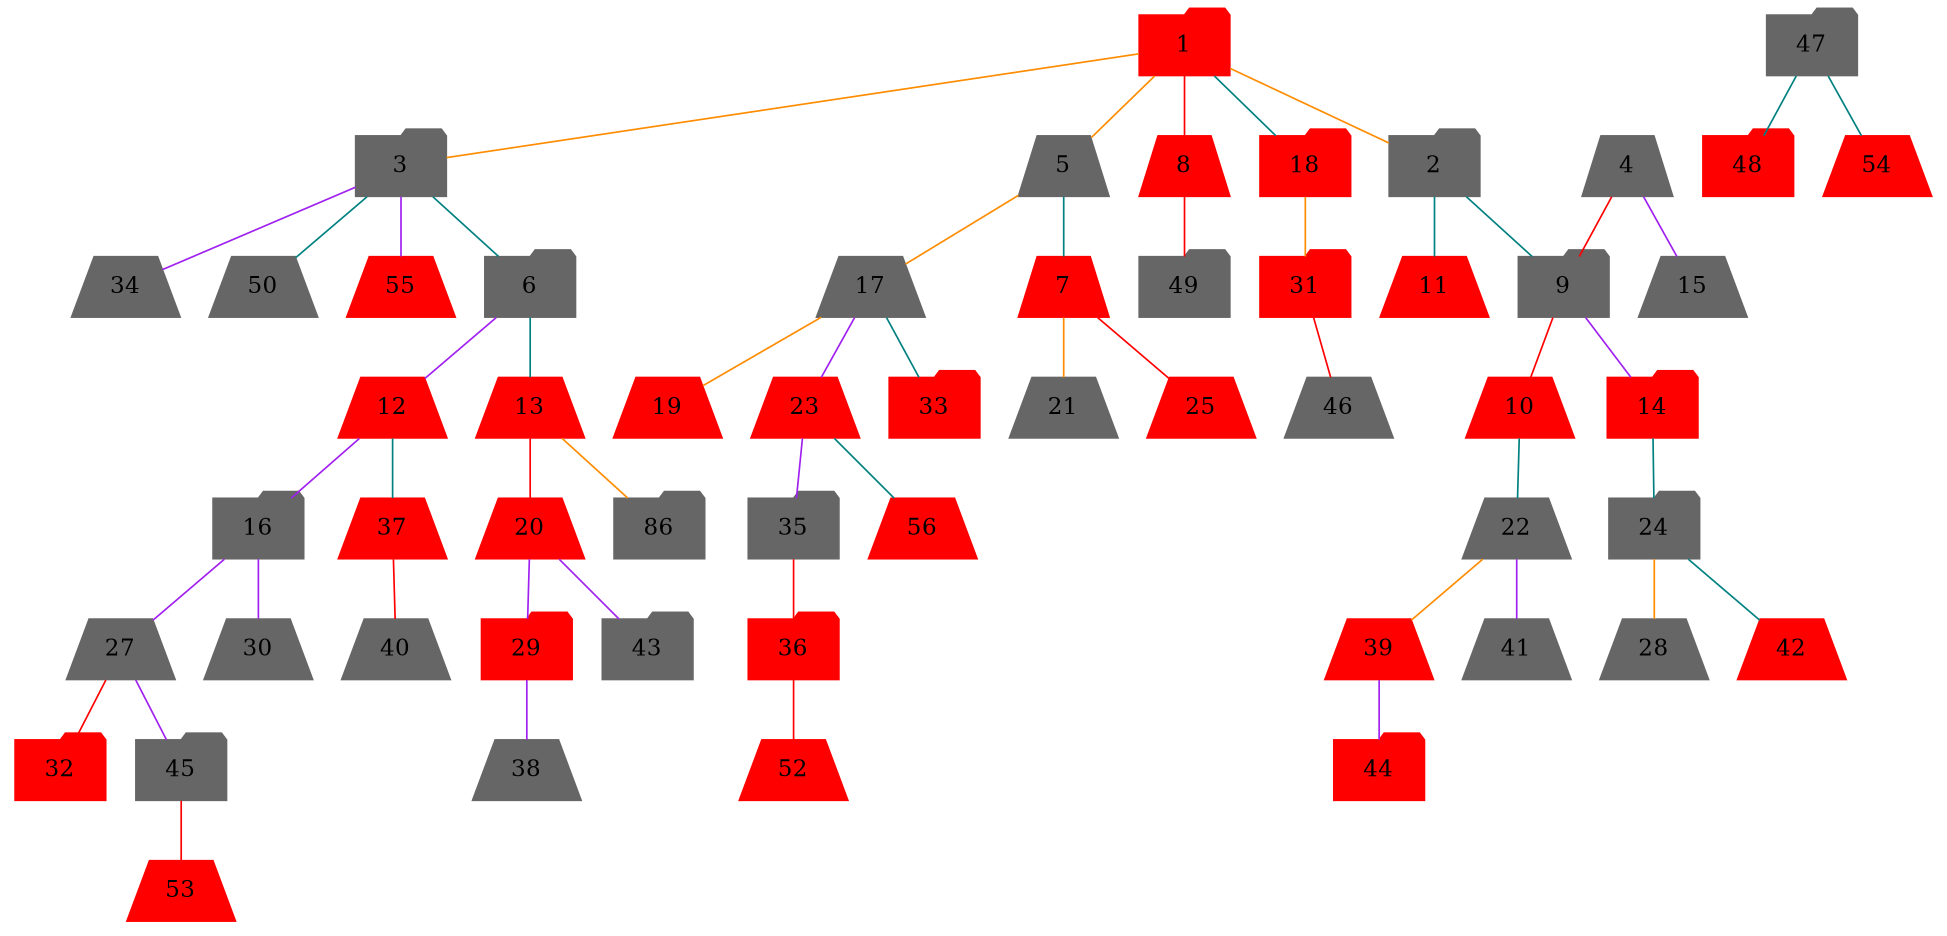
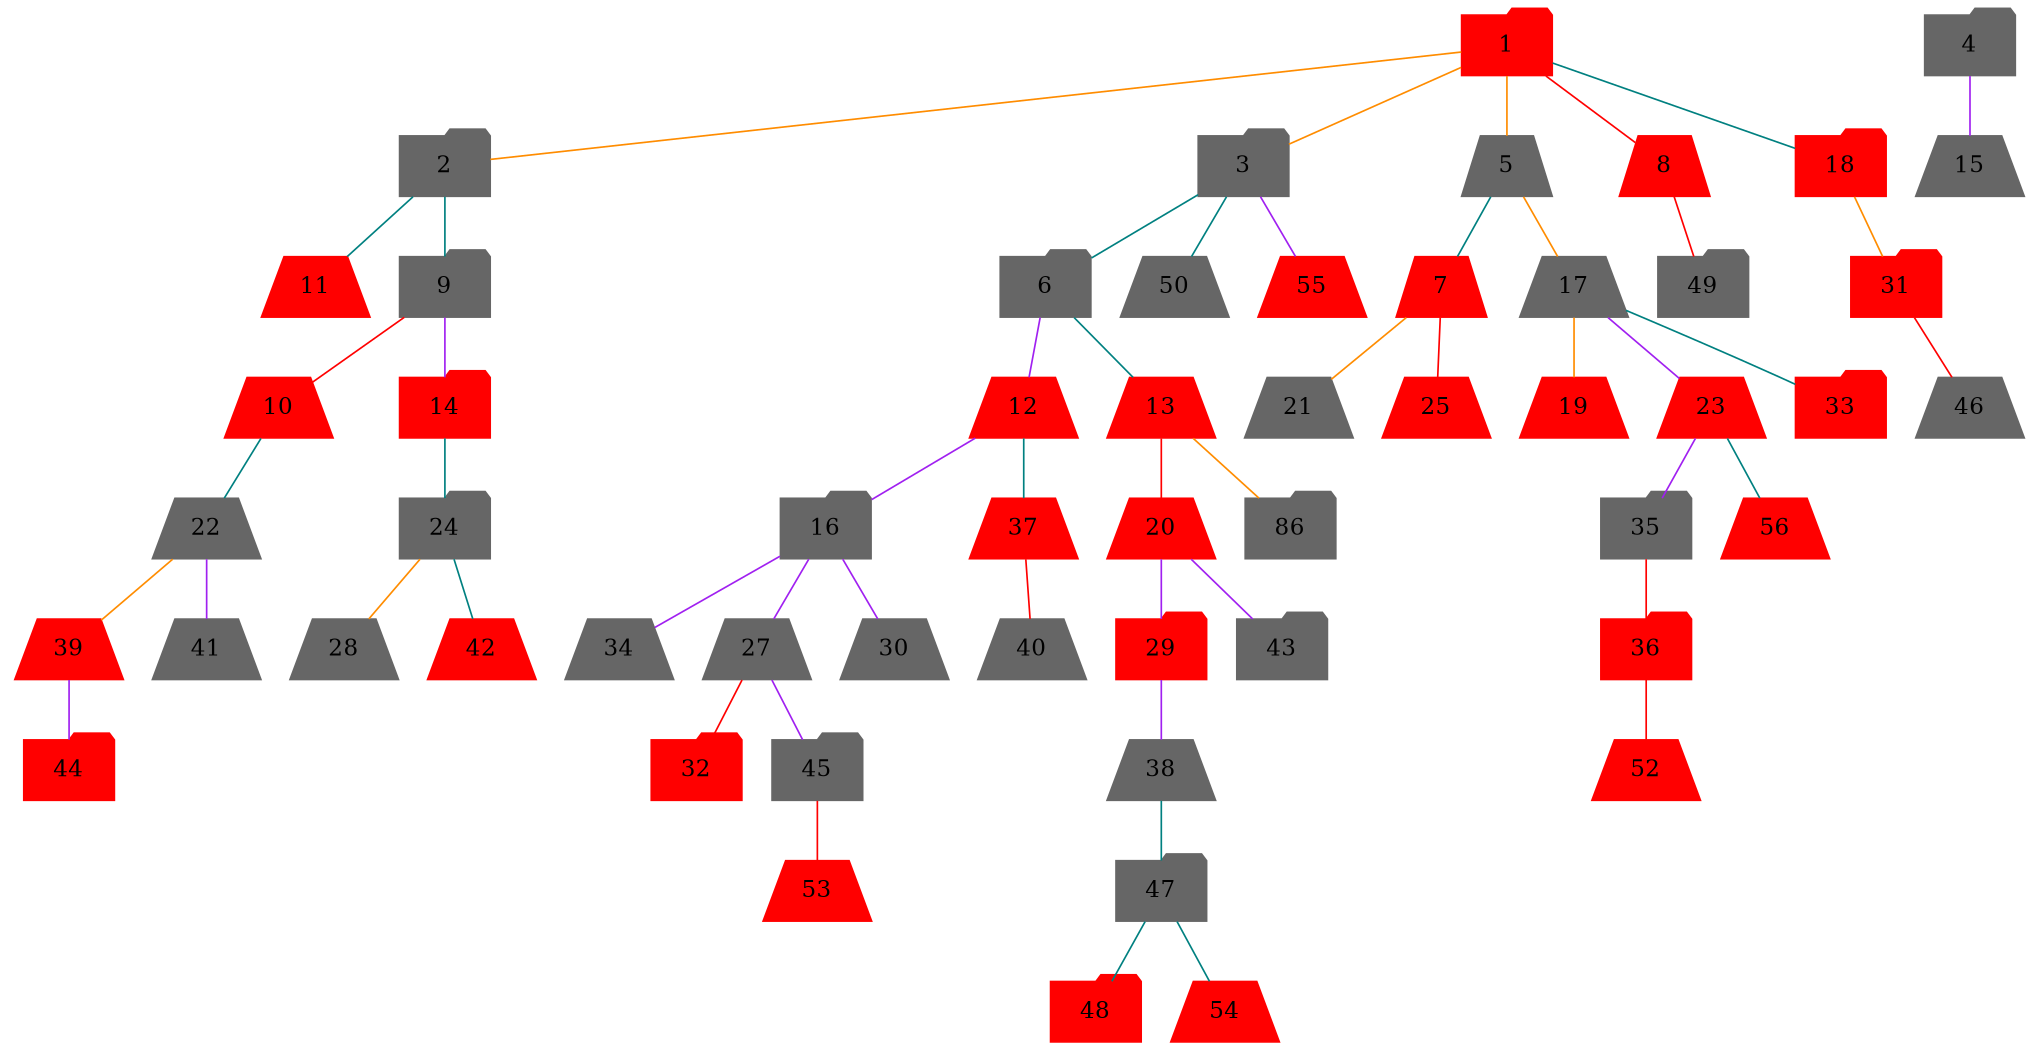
(1627, 166) -> (1970, 45)
(1595, 227) -> none
(259, 228) -> (717, 592)
none -> (1161, 831)
